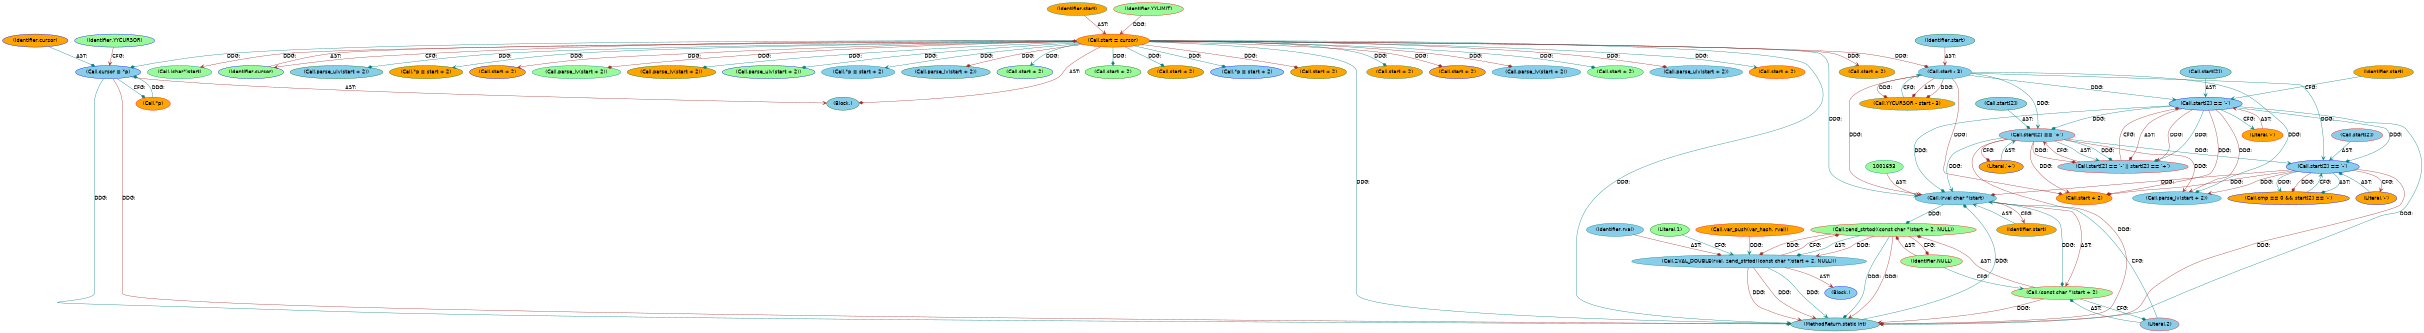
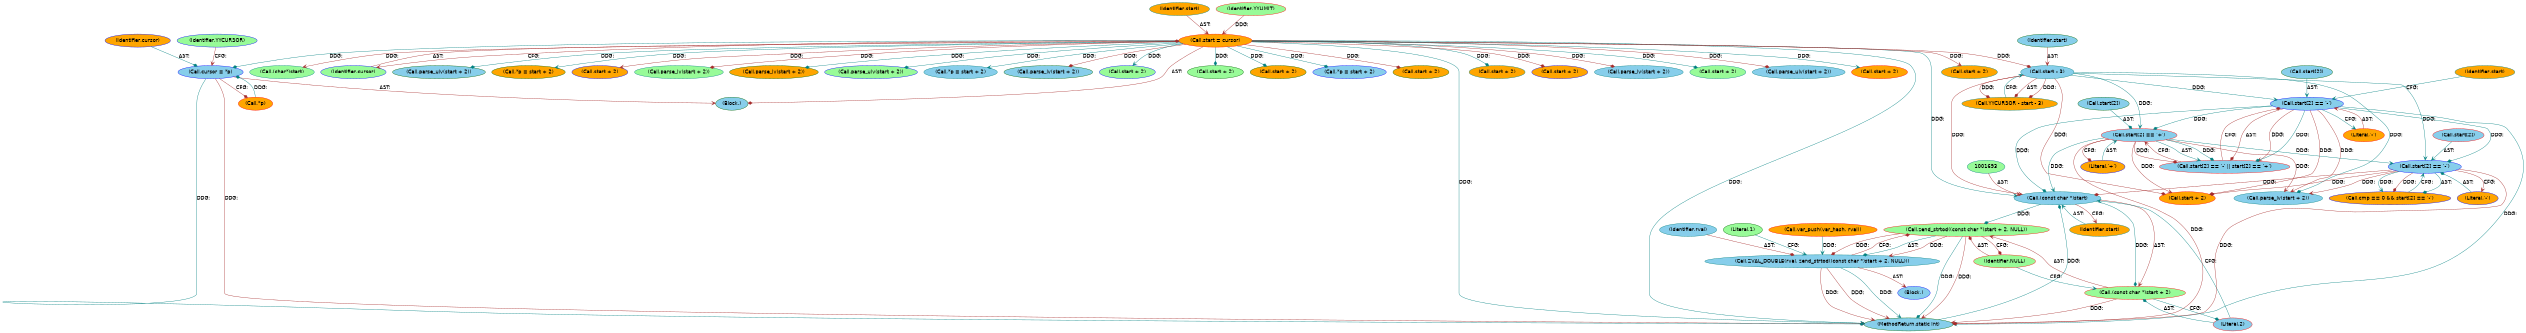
(129, 87) -> (232, 87)
(1956, 198) -> (2058, 198)
(1976, 265) -> (2049, 265)
